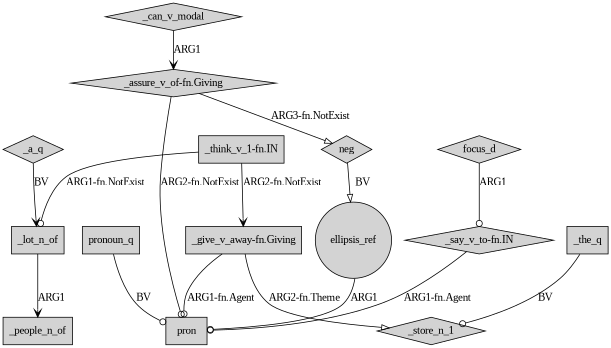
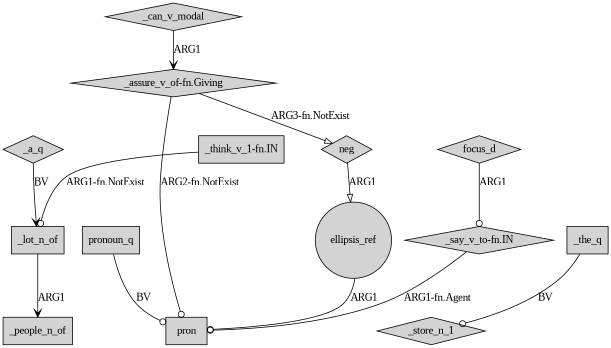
(363, 183) -> (363, 183)
(244, 240) -> none
